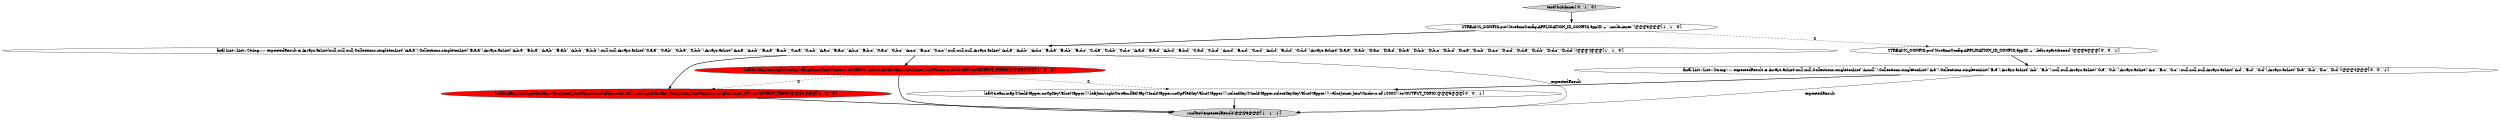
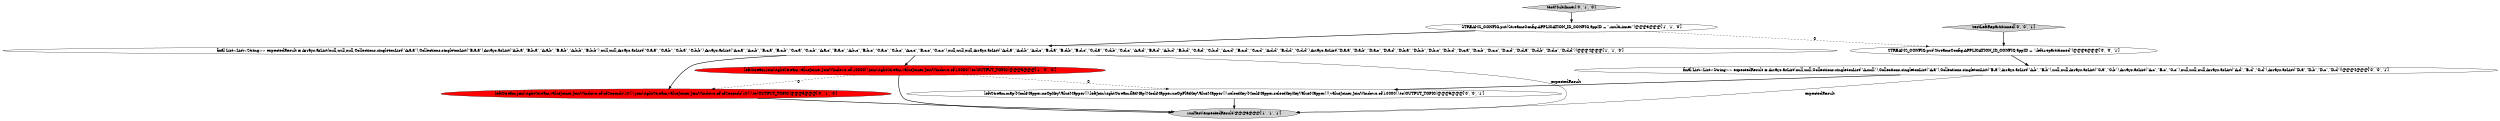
none -> (2004, 27)
